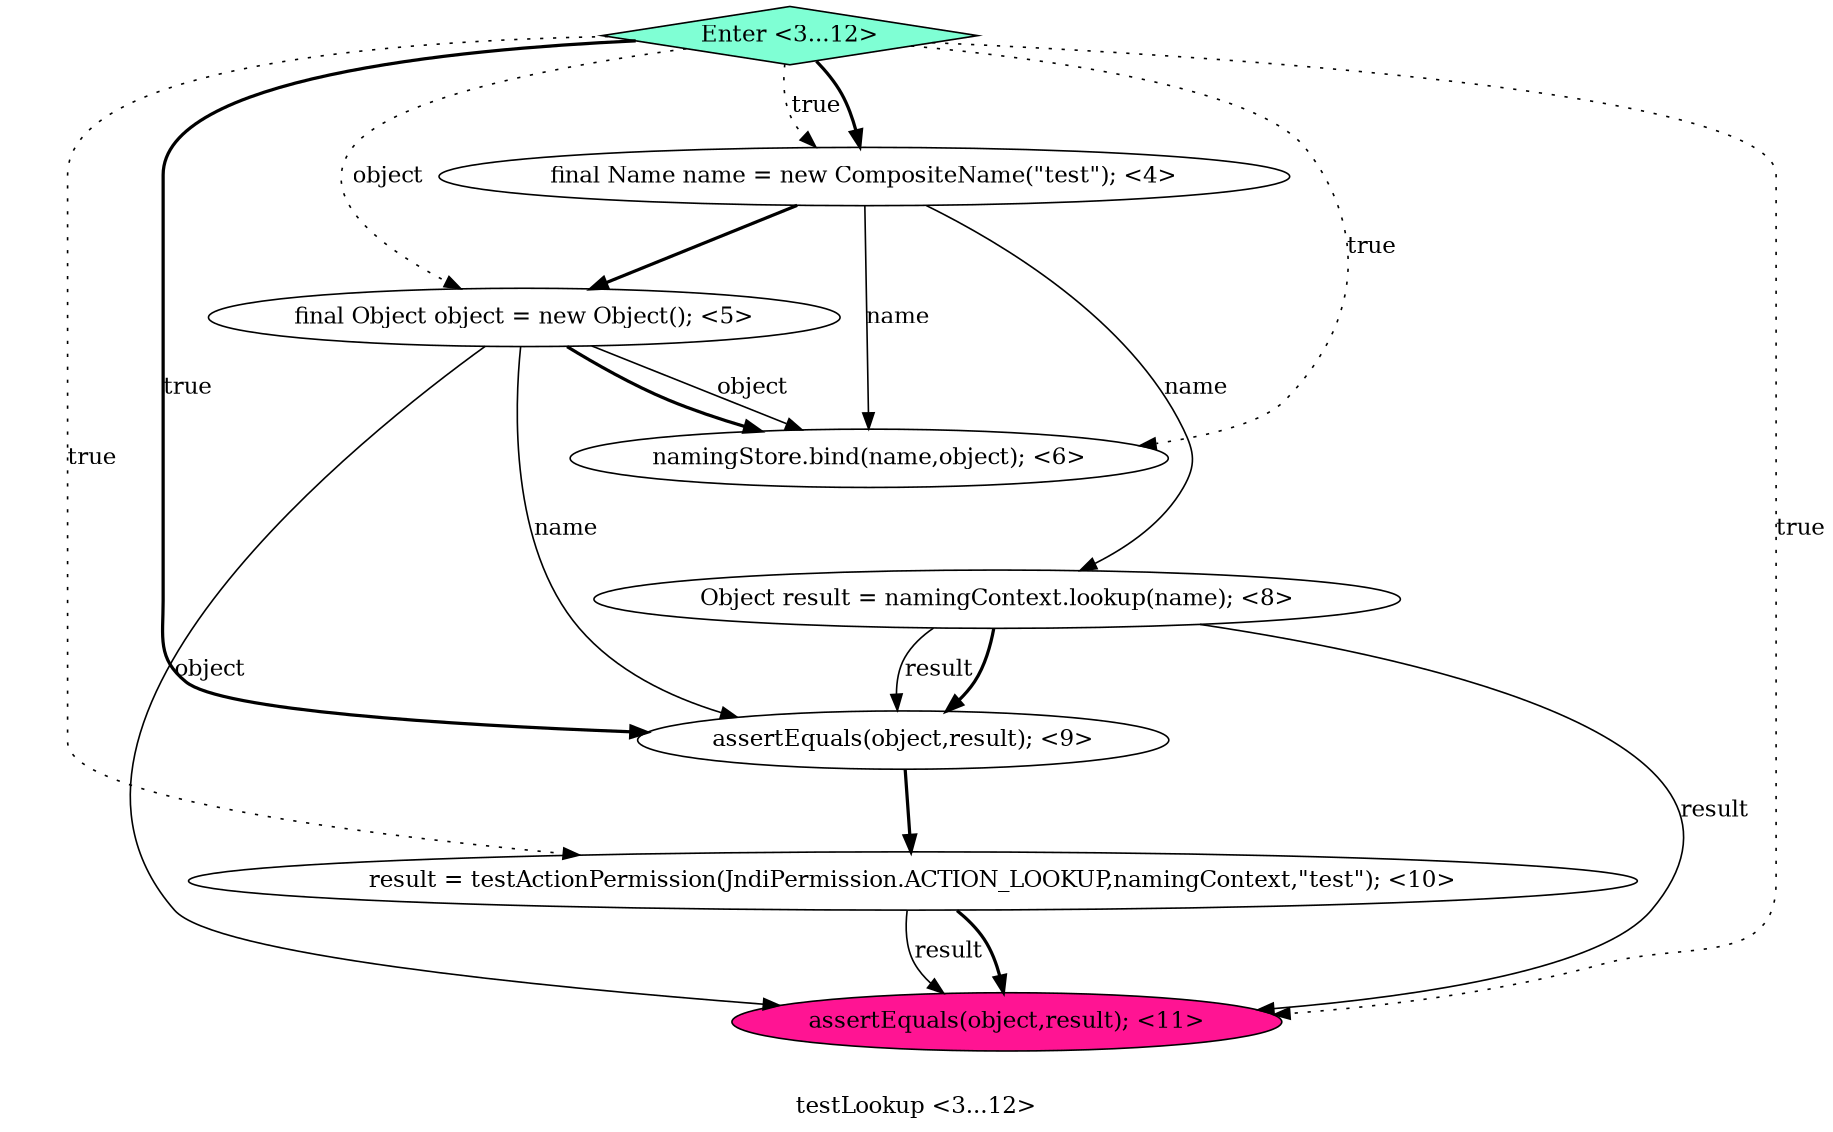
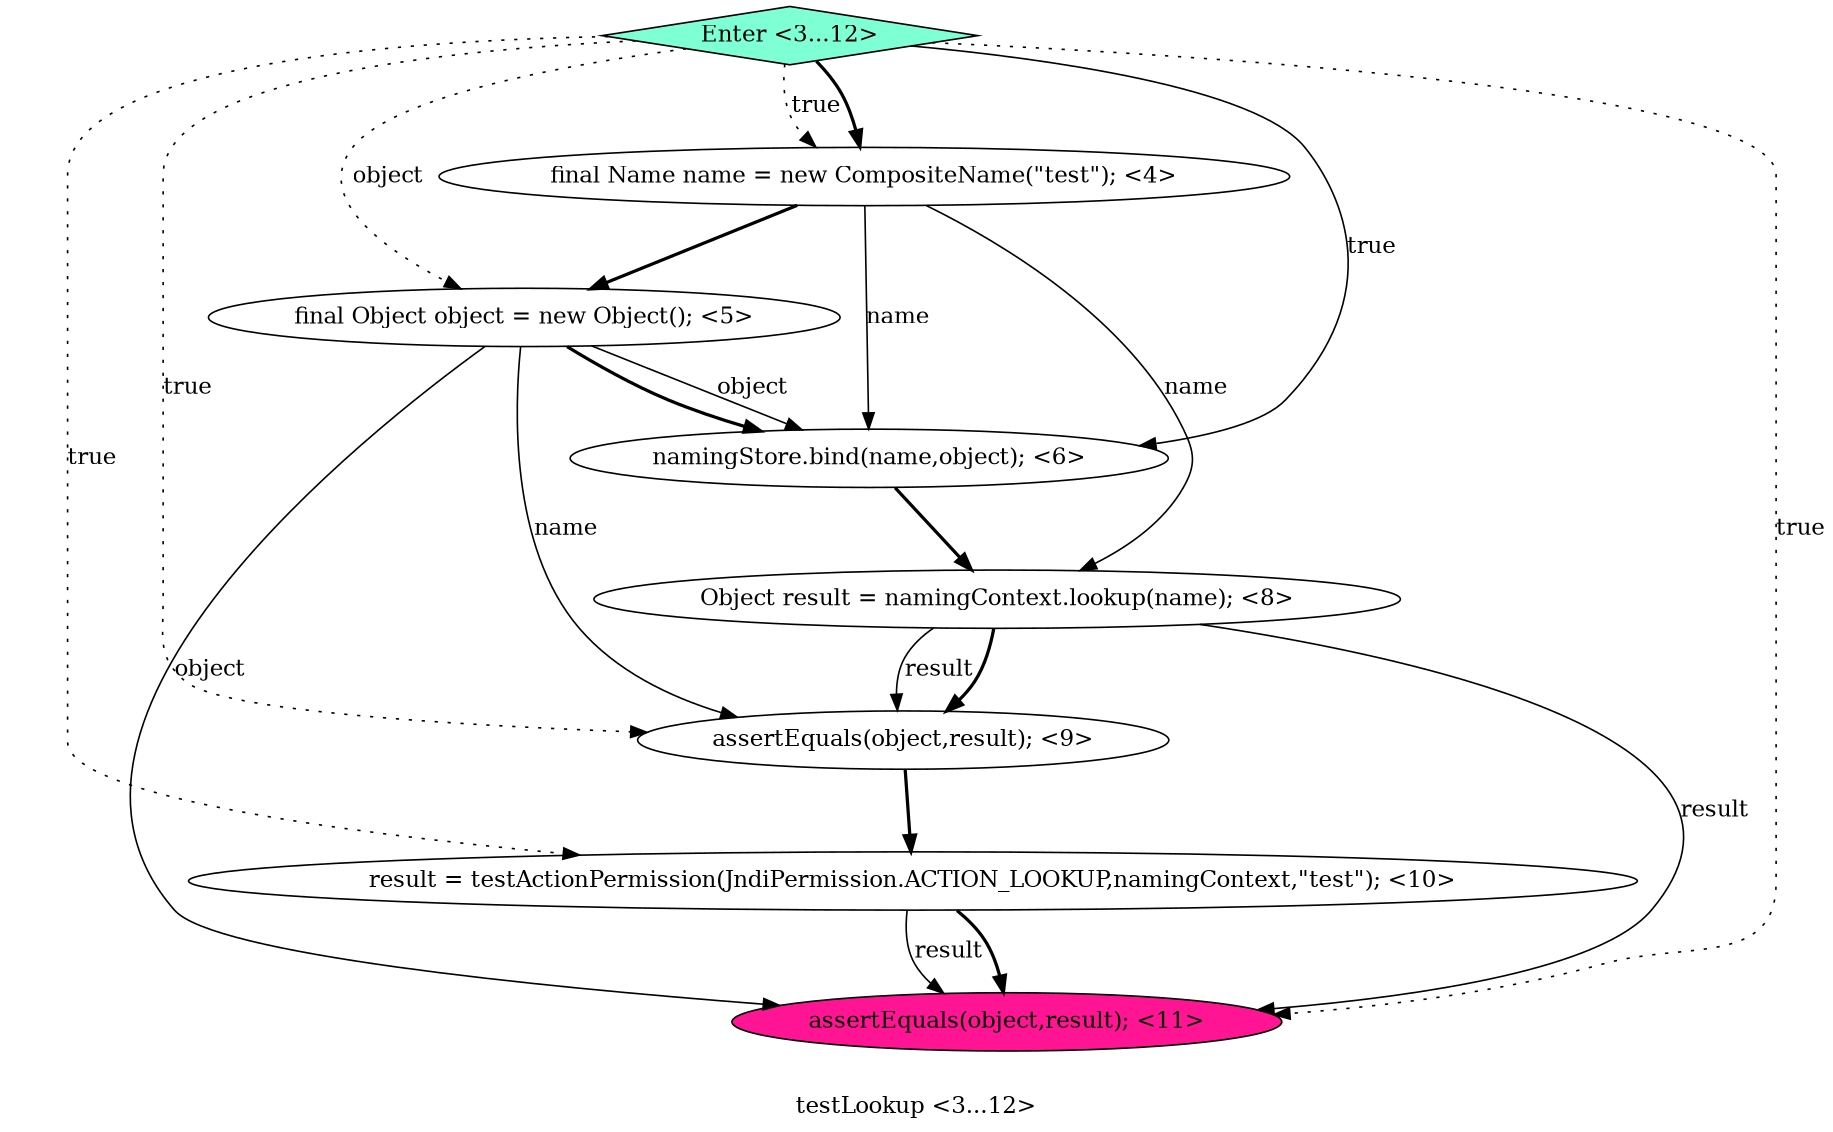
(1307, 150) -> (1307, 150)
(163, 400) -> (163, 400)
none -> (928, 523)
